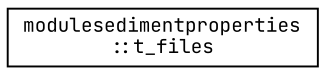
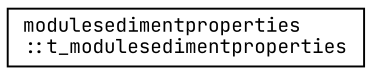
(163, 38) -> (186, 38)
